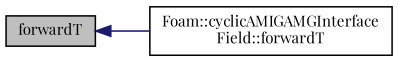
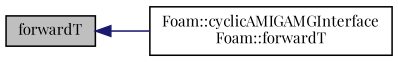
(271, 31) -> (271, 31)
